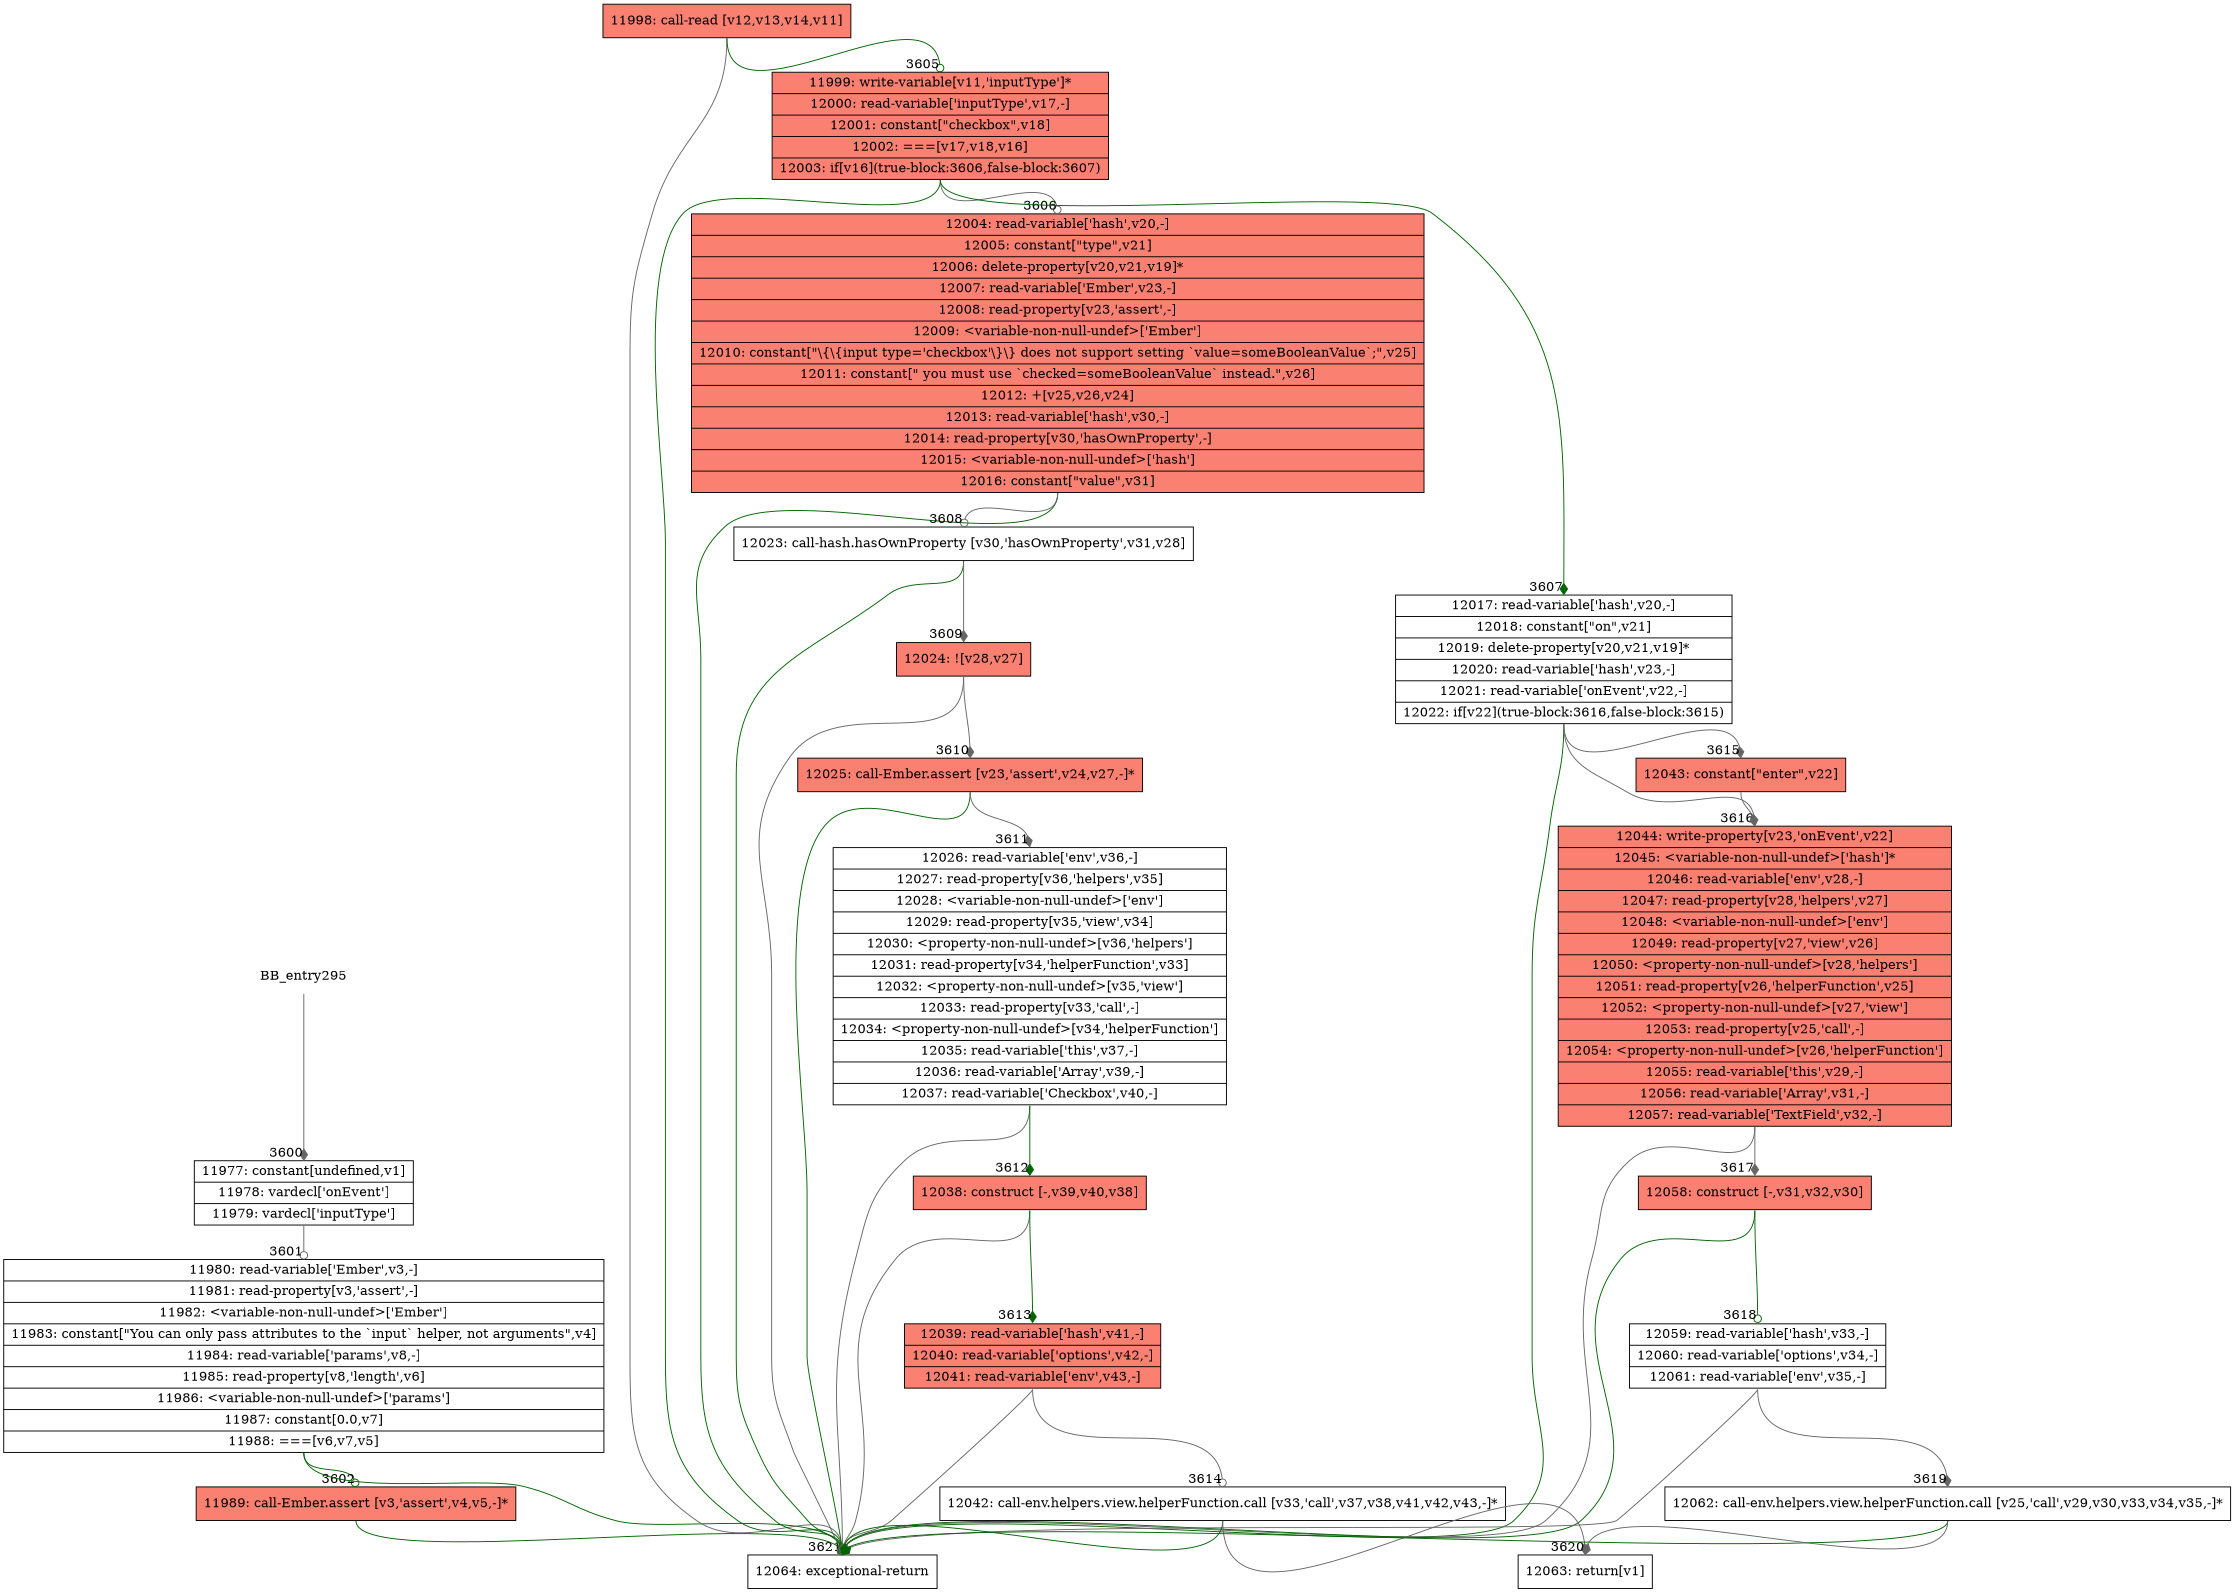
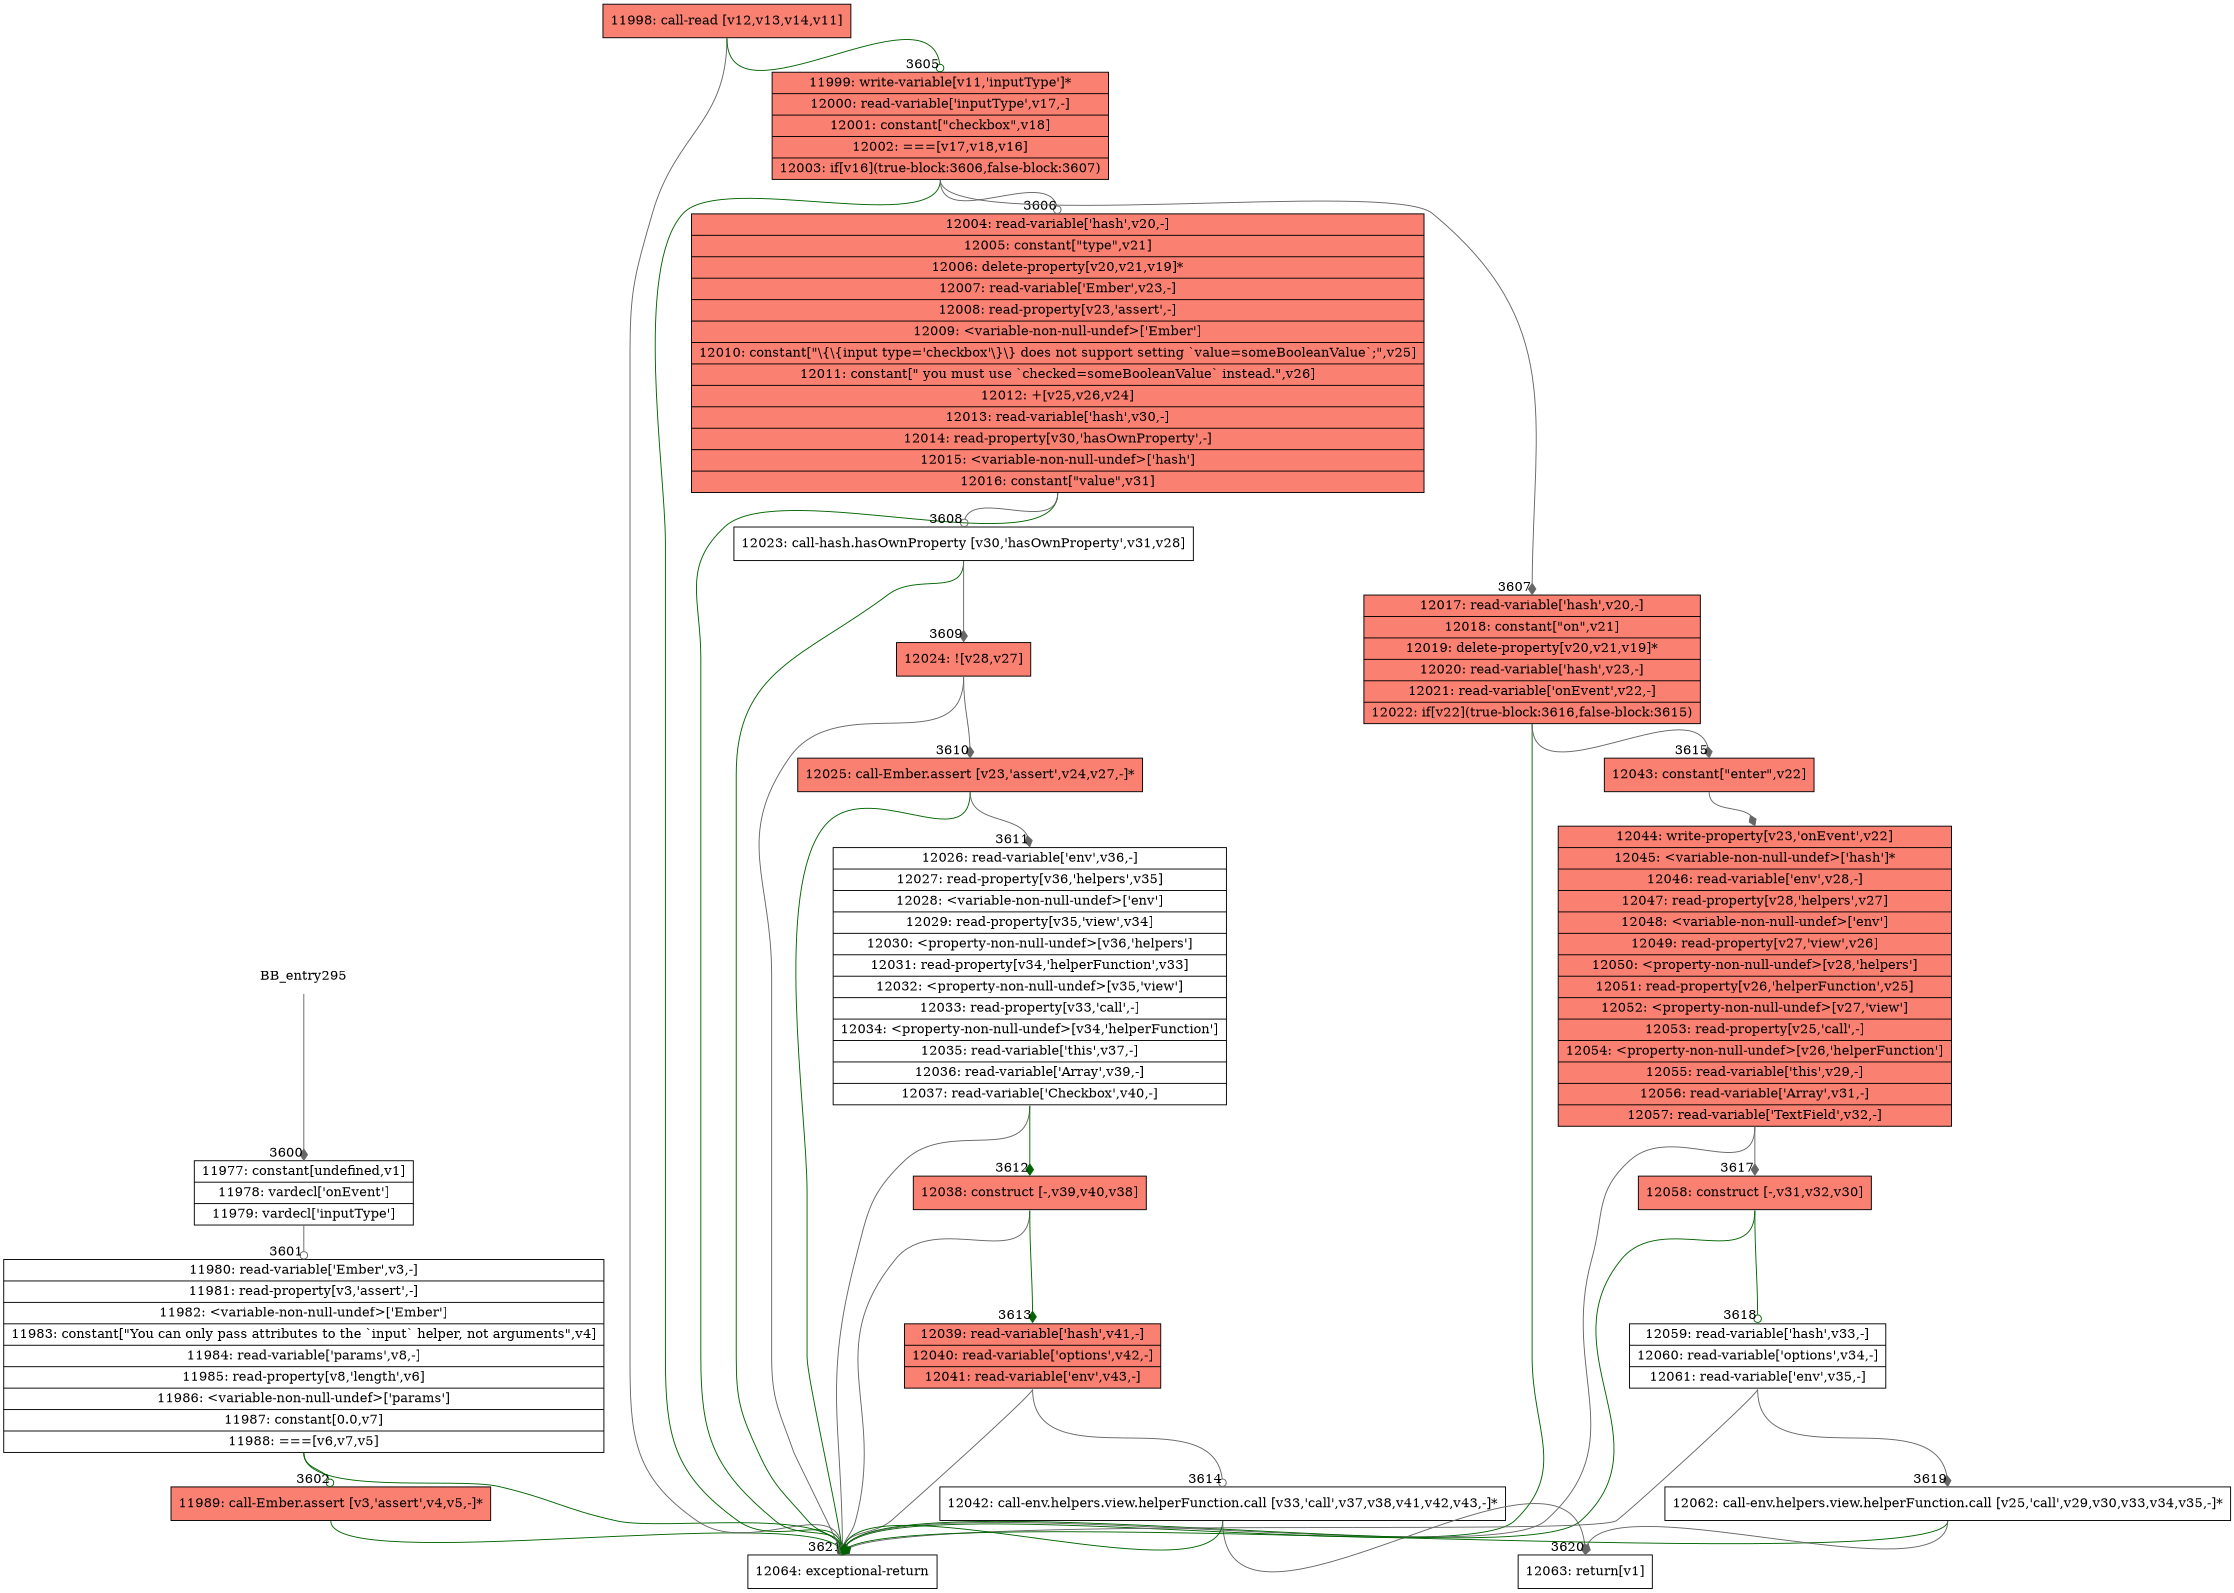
(1390, 204) -> (1385, 203)
(1564, 659) -> (1532, 659)
(1644, 799) -> none
